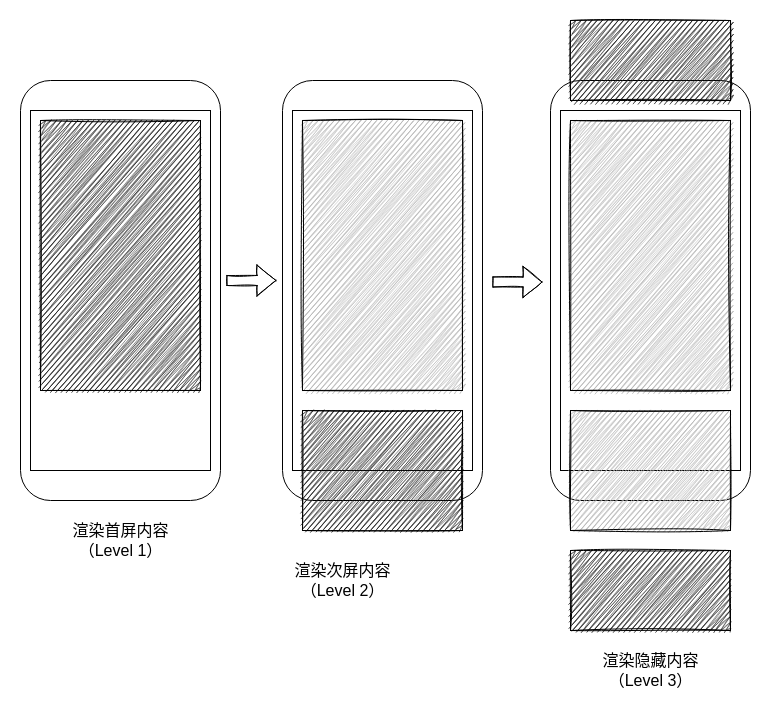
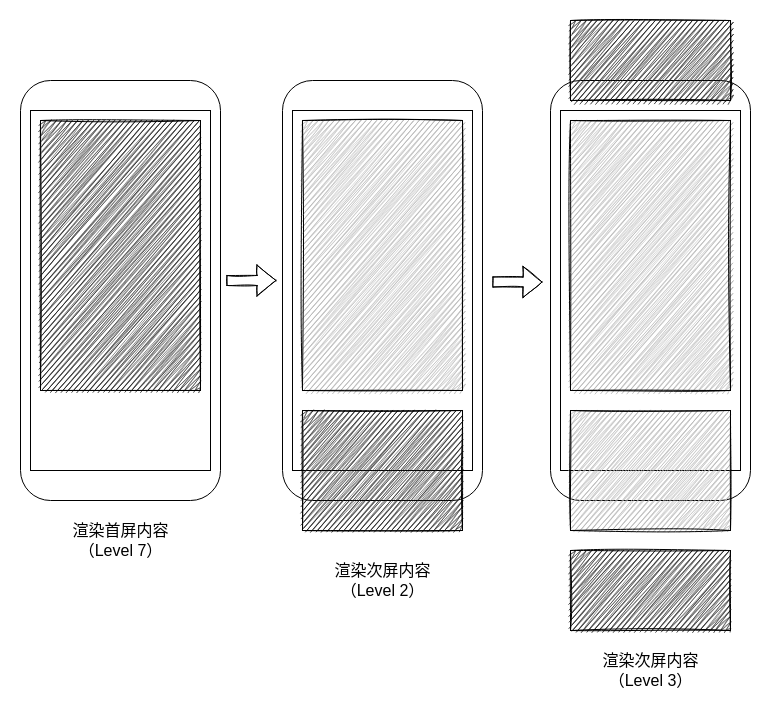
(121, 541) -> (121, 541)
(343, 581) -> (383, 581)
(651, 671) -> (651, 671)
